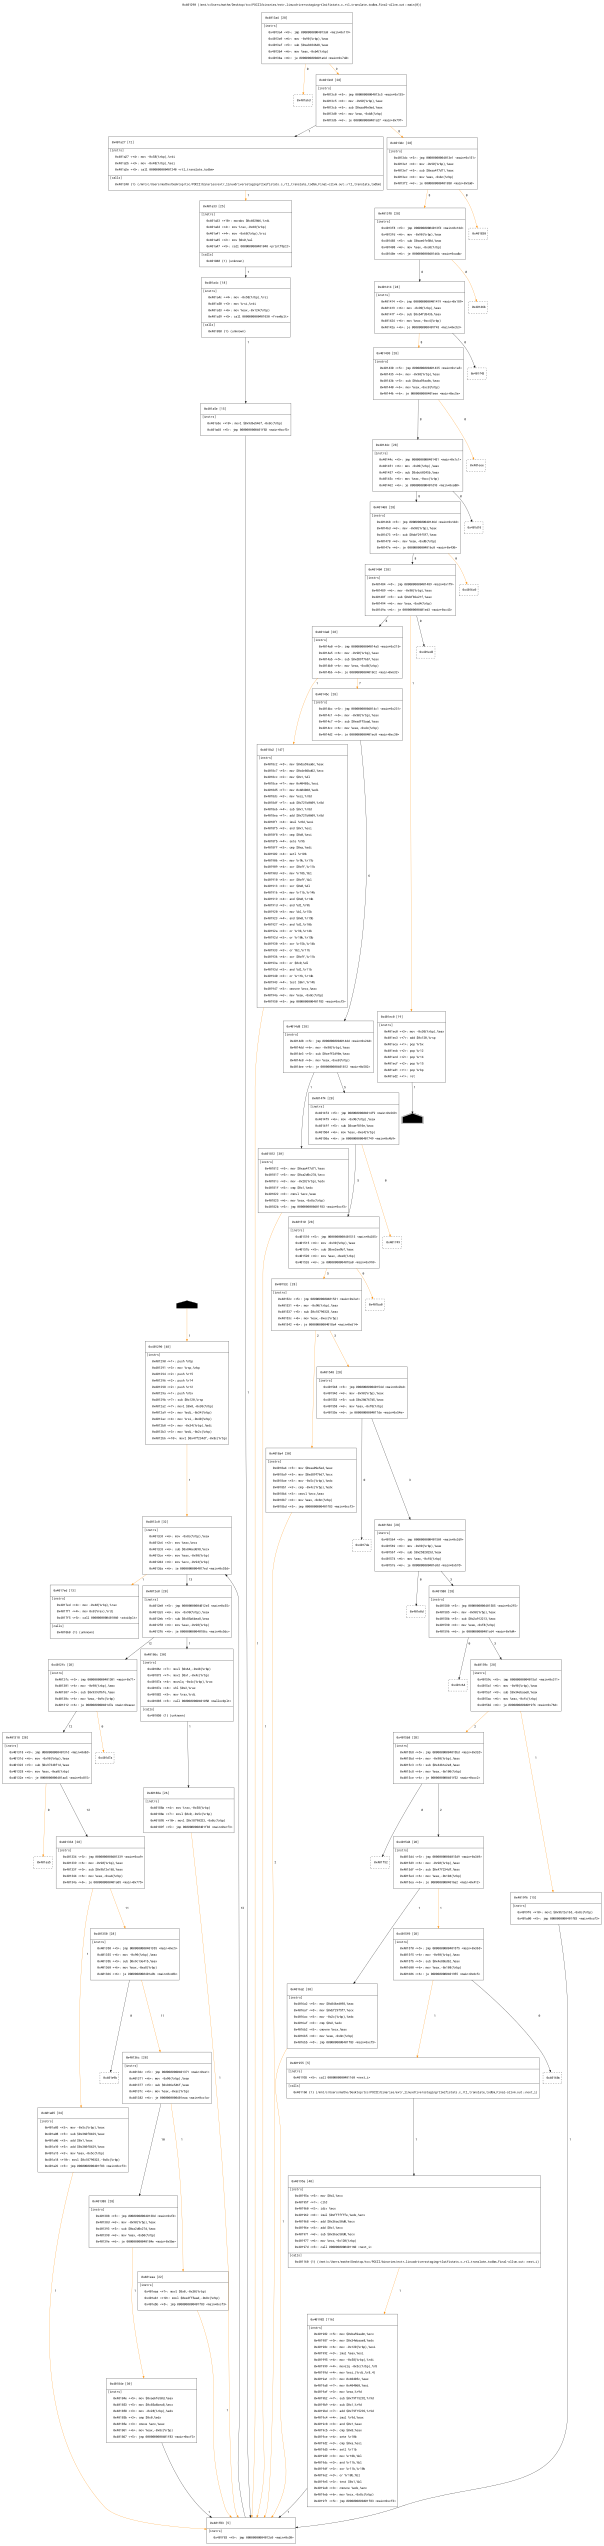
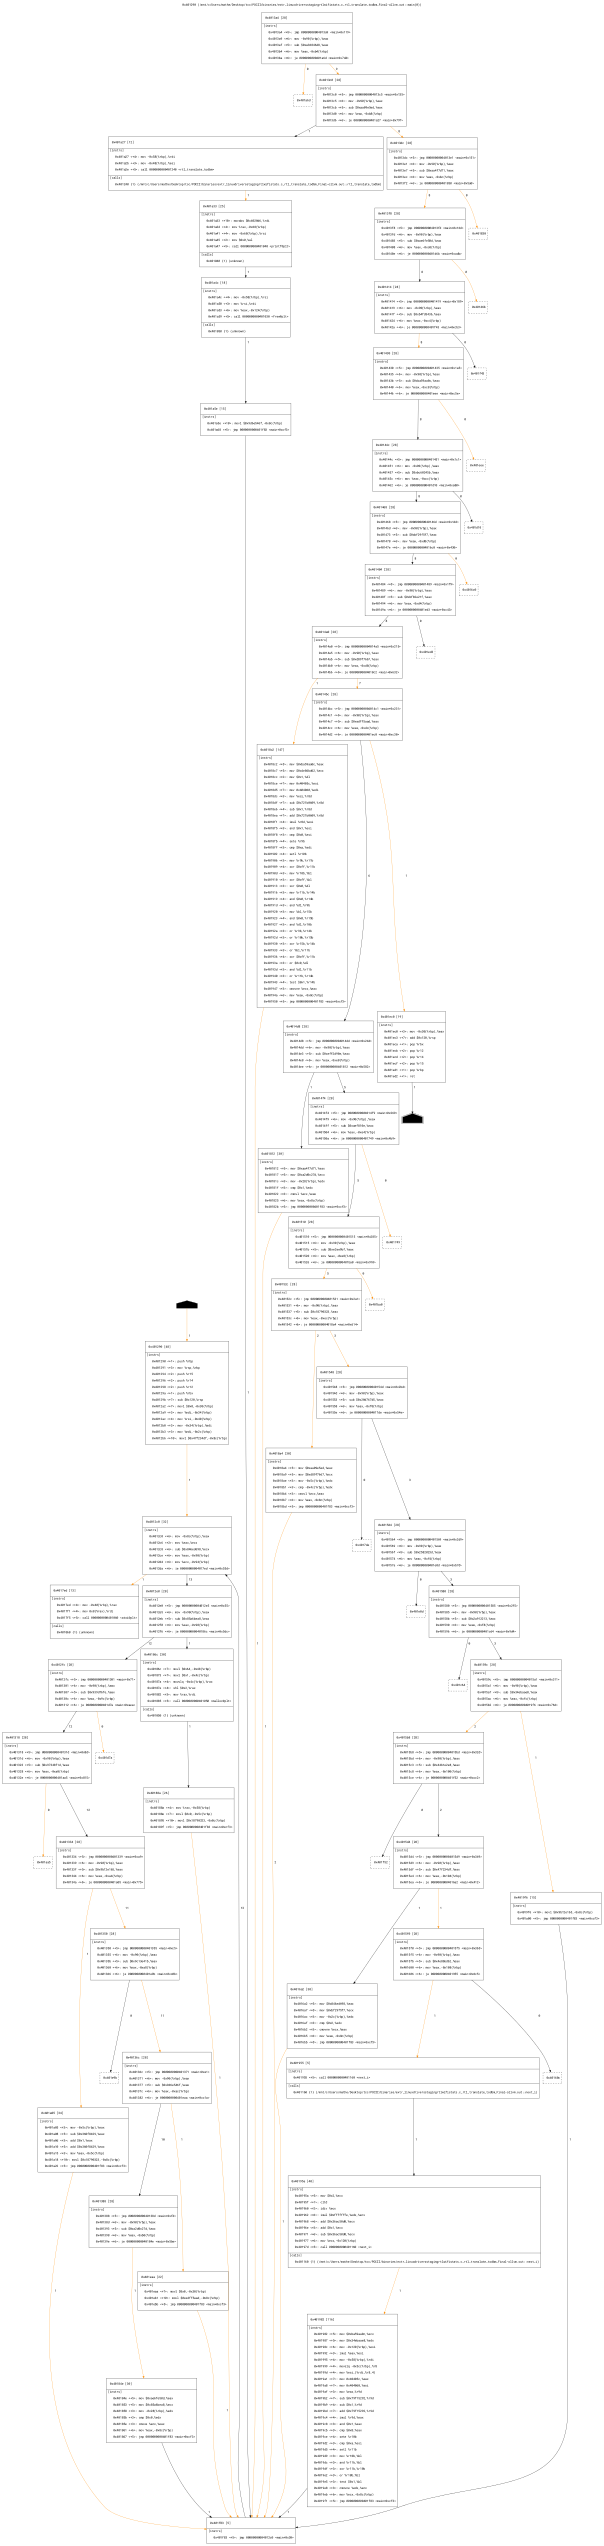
(411, 812) -> (393, 874)
